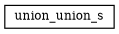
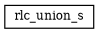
(59, 17) -> (49, 17)
